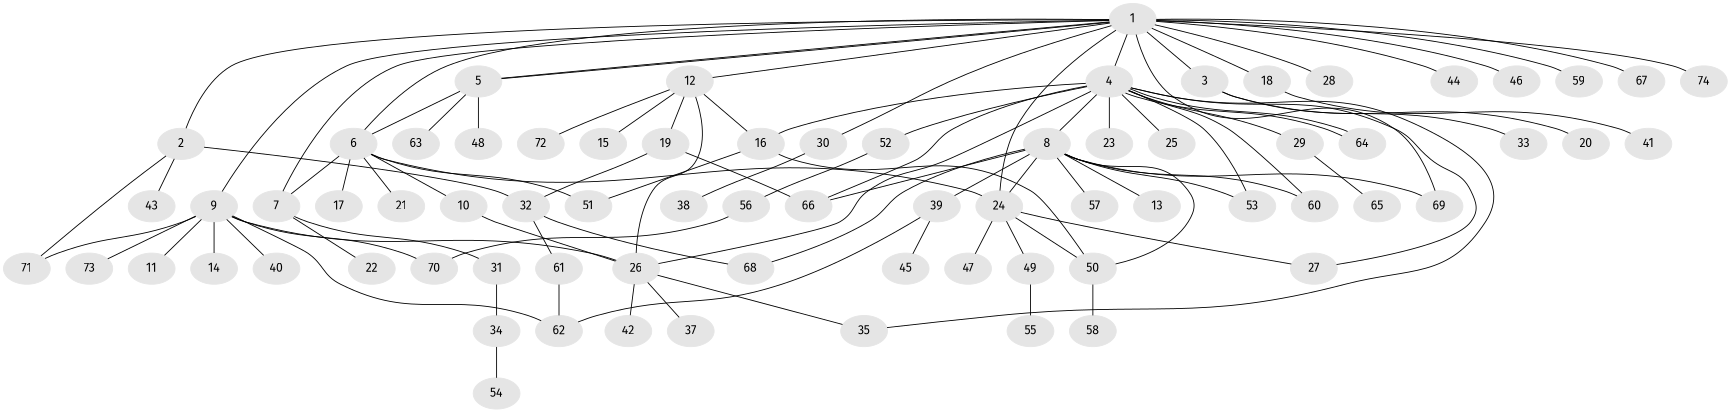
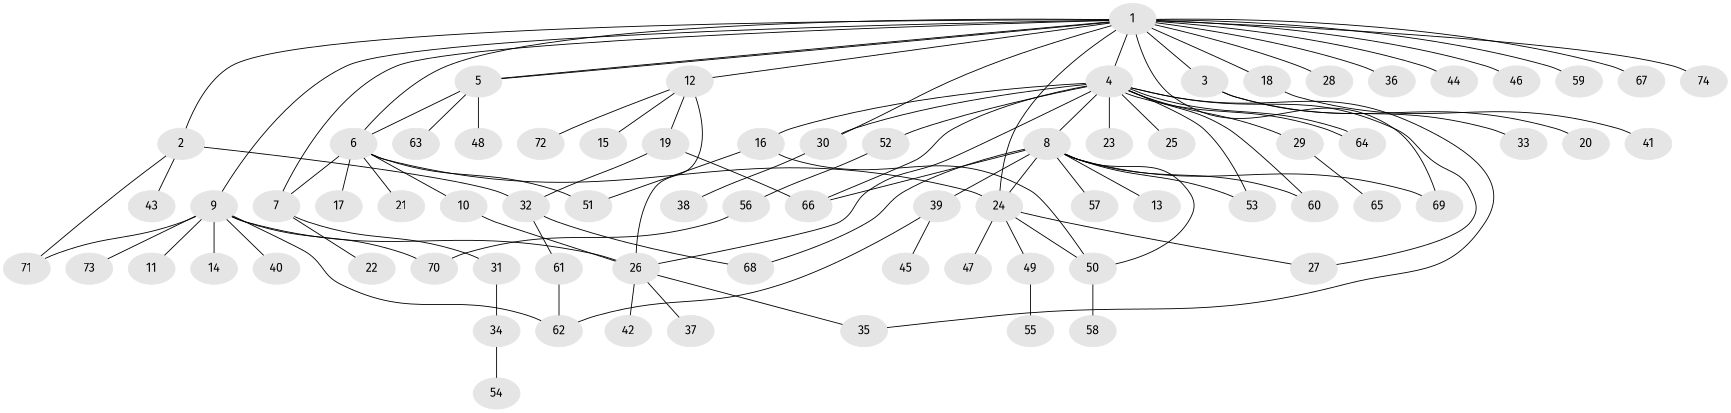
none -> (1392, 81)
none -> (962, 102)
(726, 113) -> none
